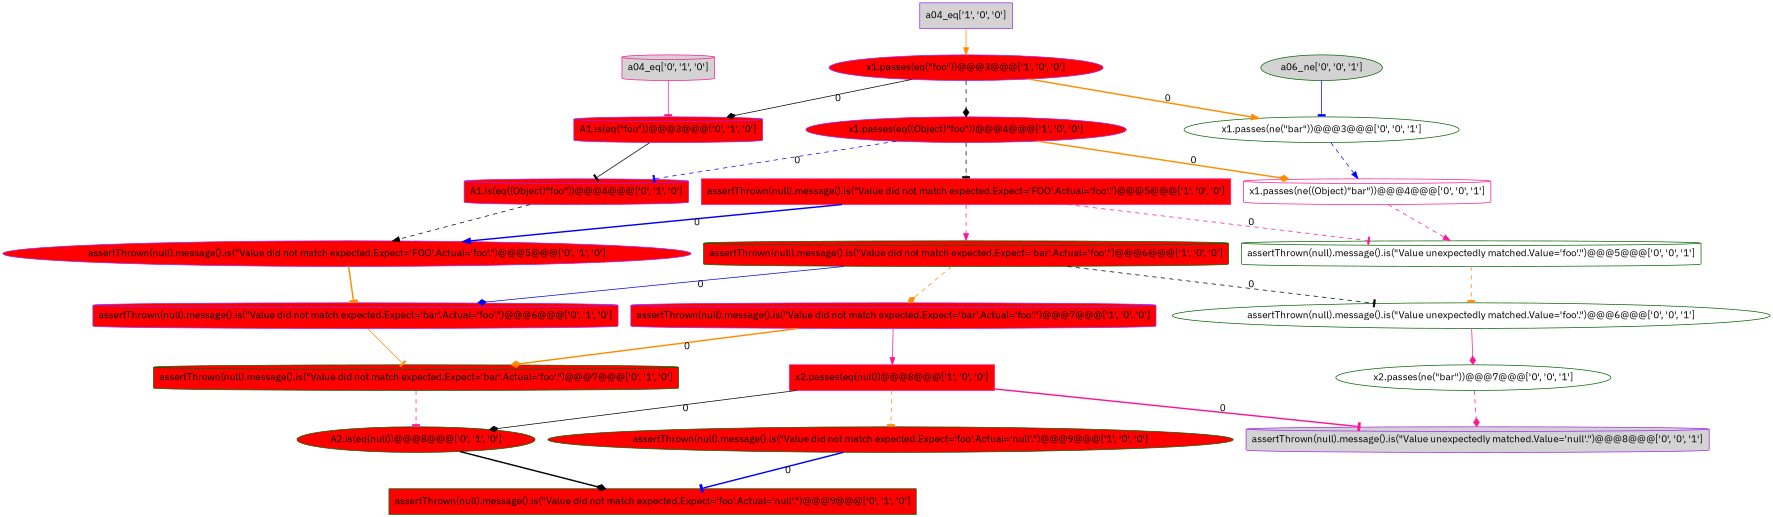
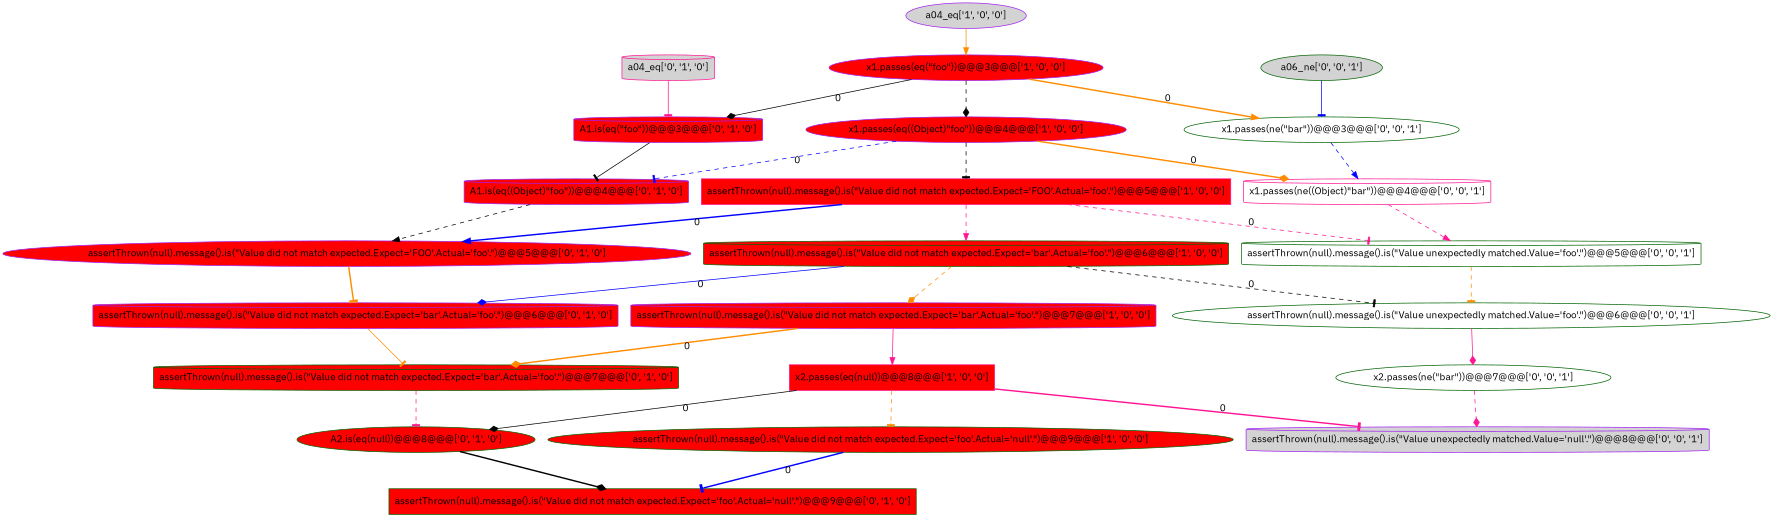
(966, 16) -> (966, 16)
